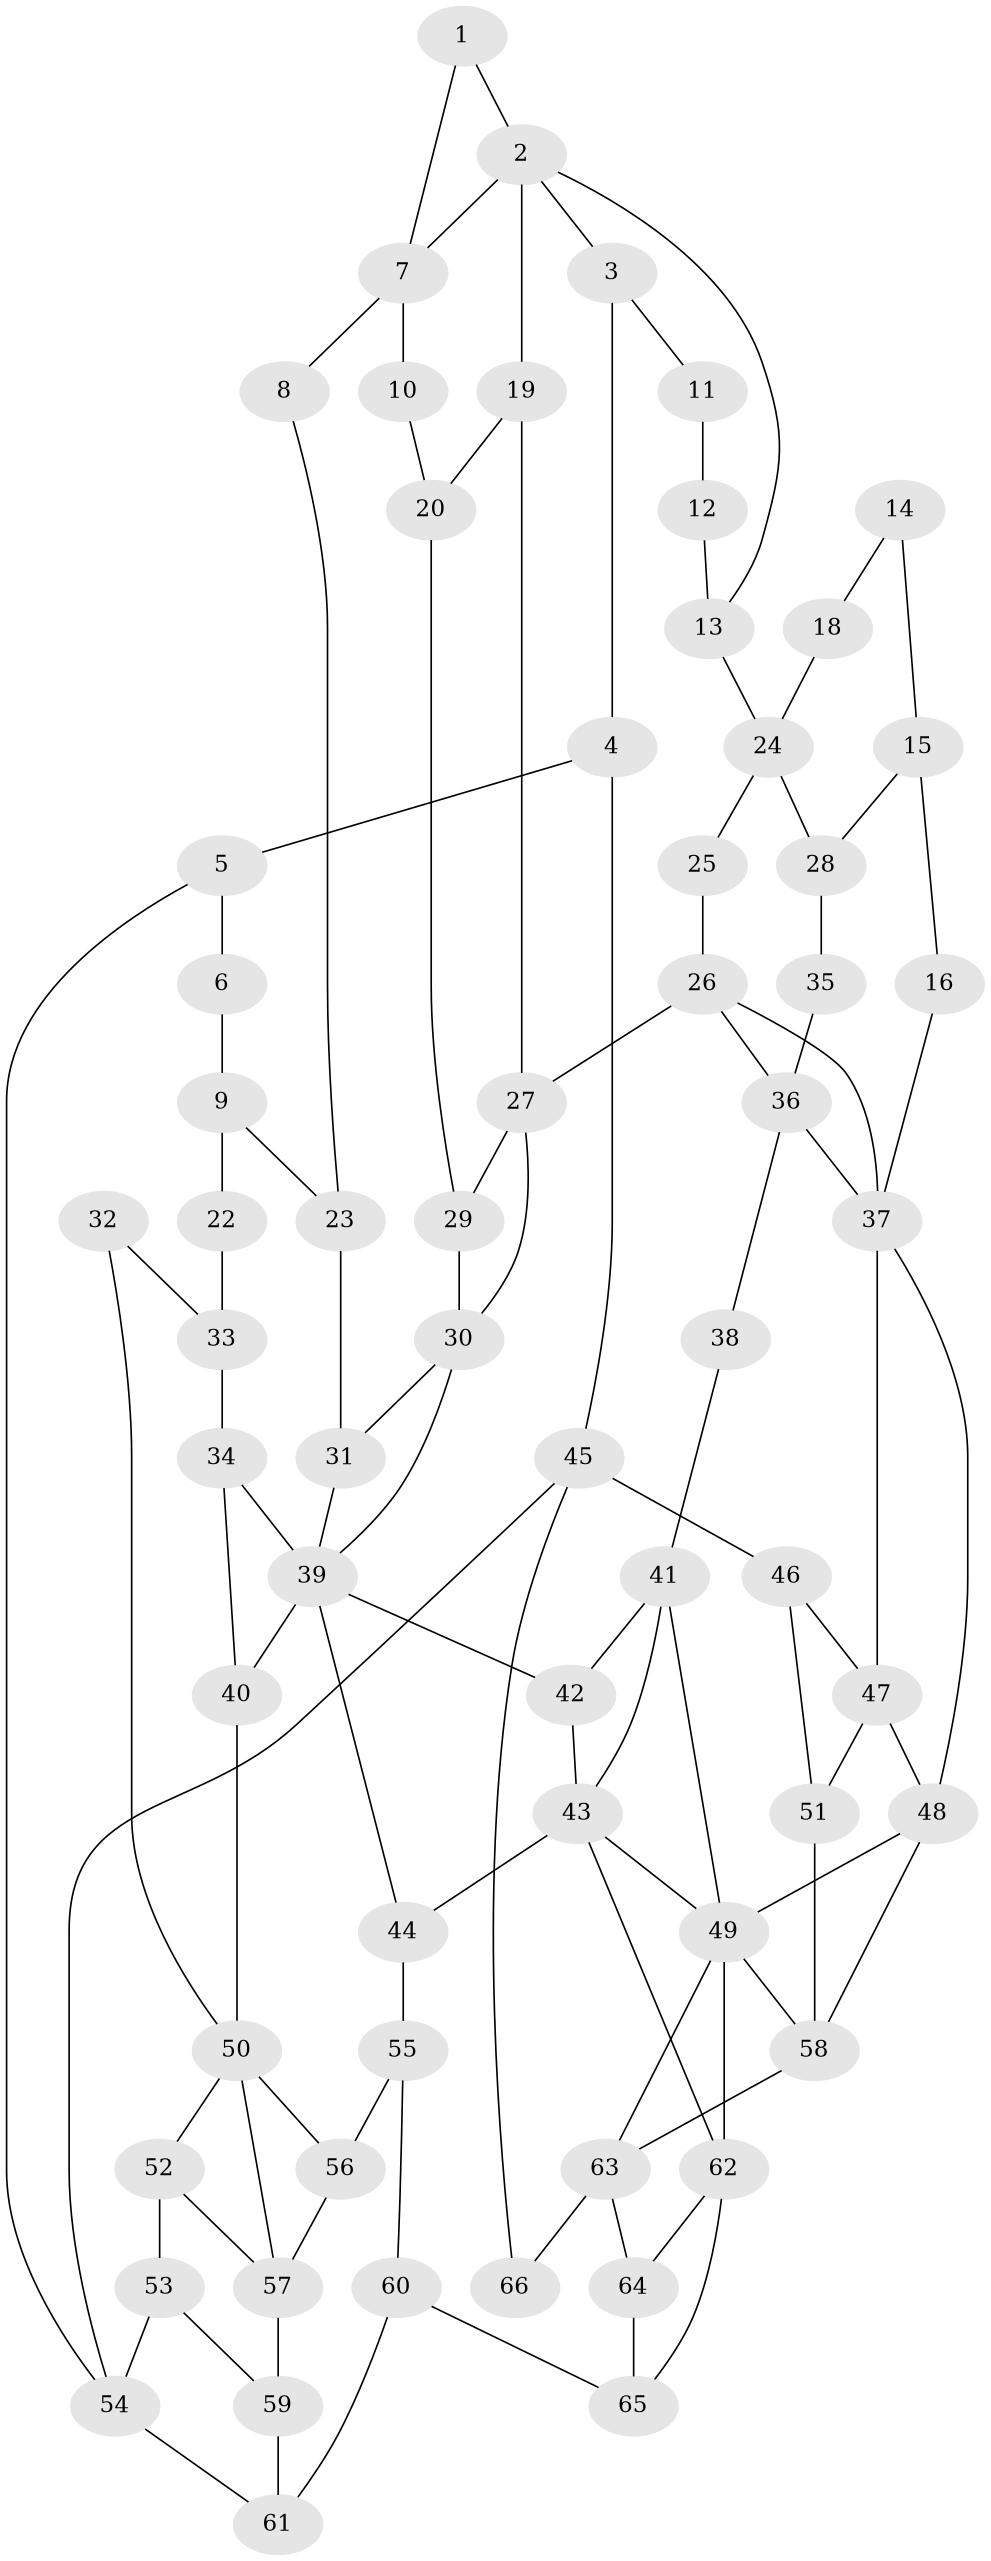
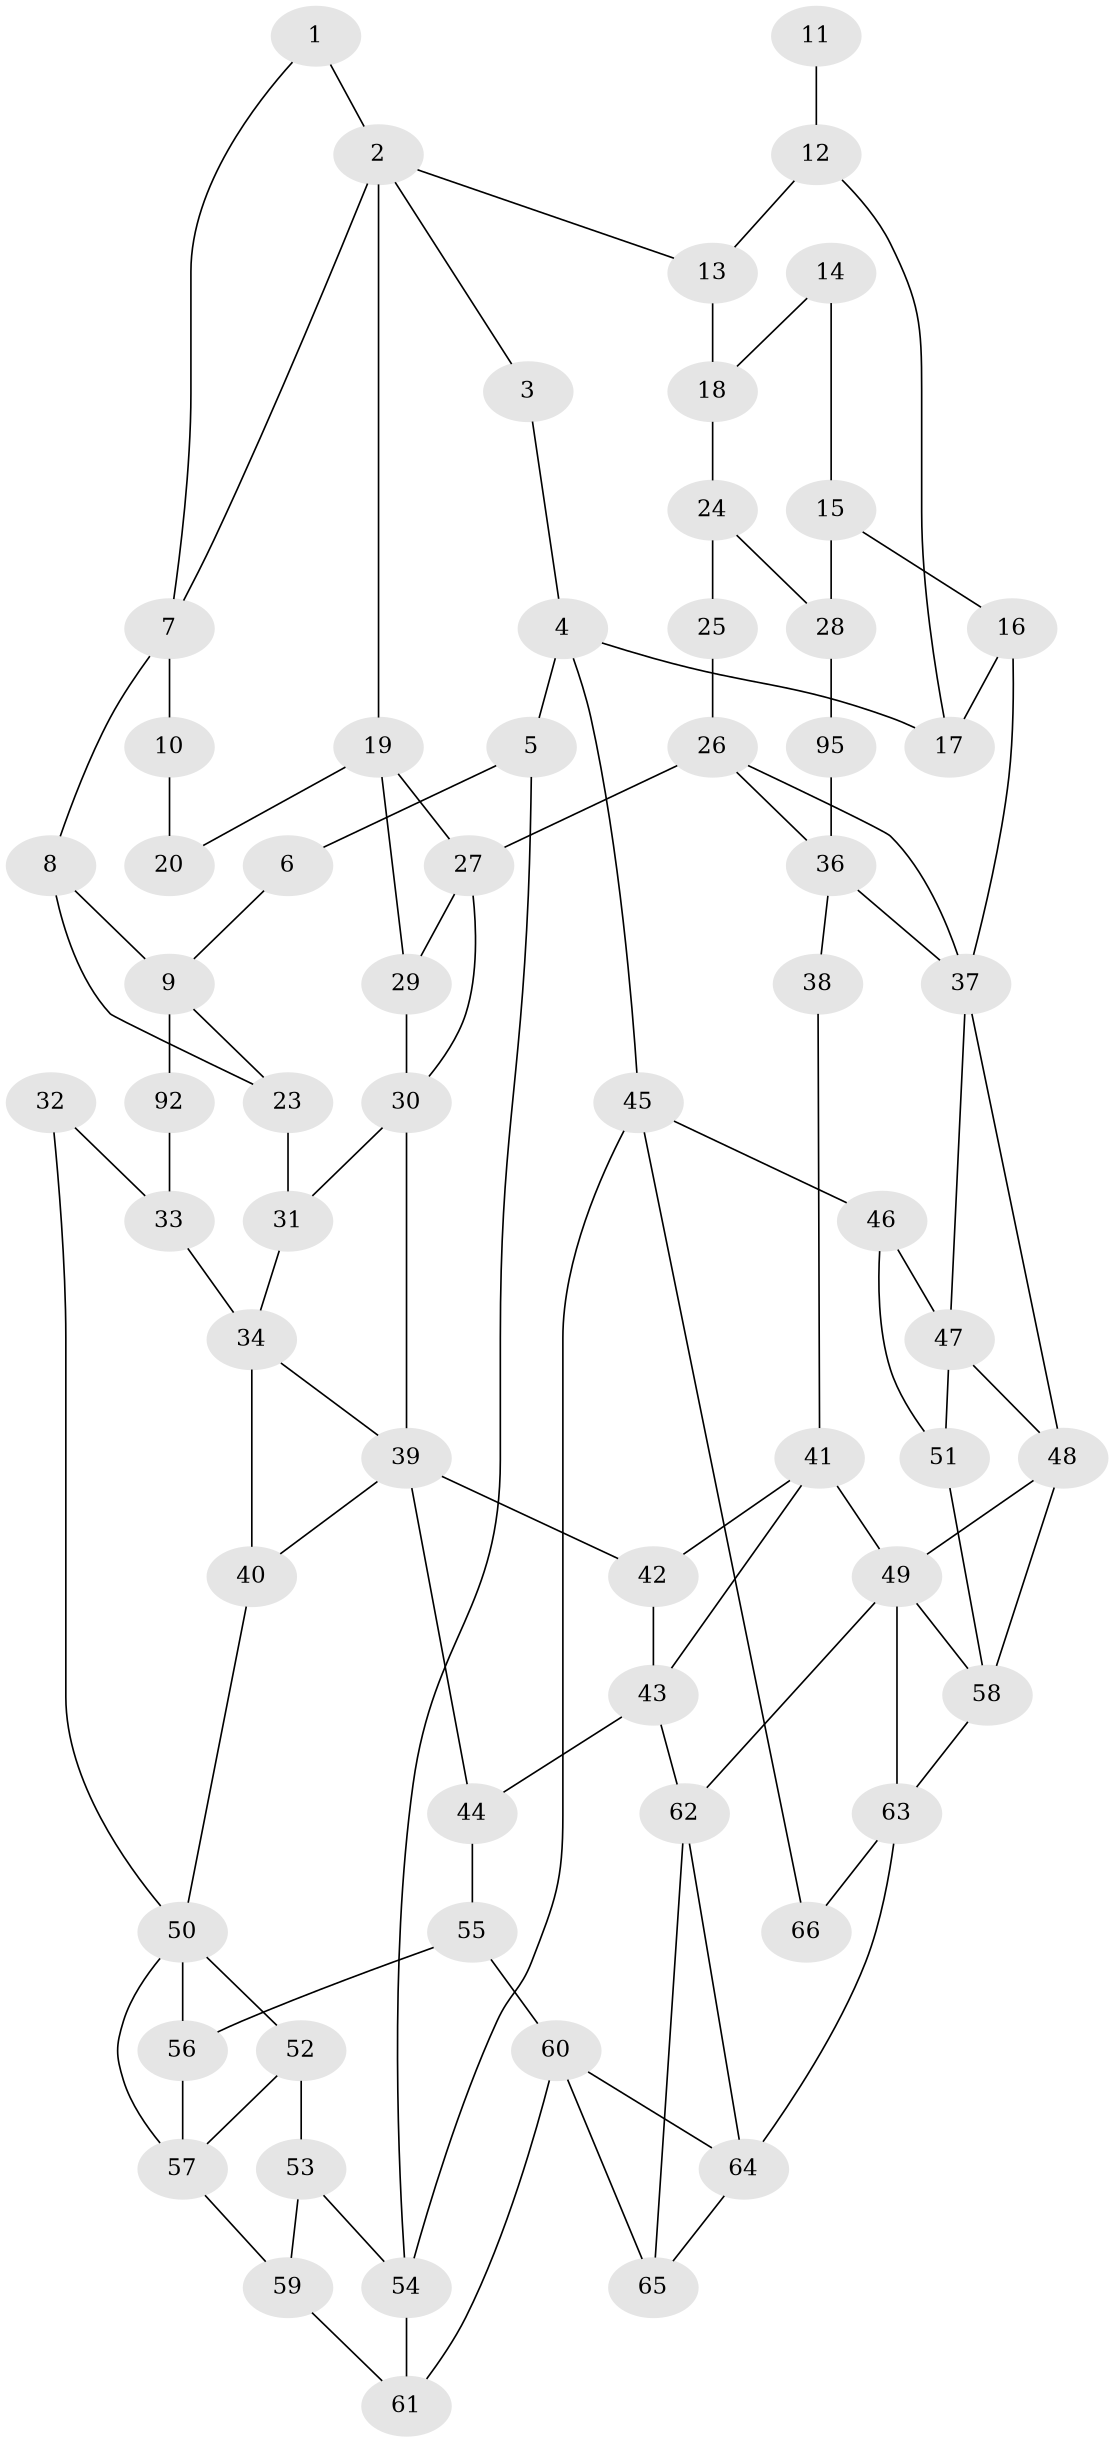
(658, 332) -> none
(739, 688) -> (713, 333)
none -> (950, 747)
(431, 866) -> (393, 866)
none -> (110, 925)
(821, 984) -> (831, 747)
(222, 1221) -> (170, 1103)
(327, 1517) -> (270, 1281)
(651, 1873) -> none
none -> (650, 2110)
